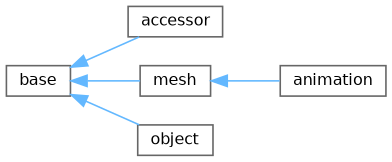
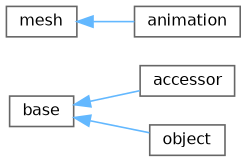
(114, 81) -> none
